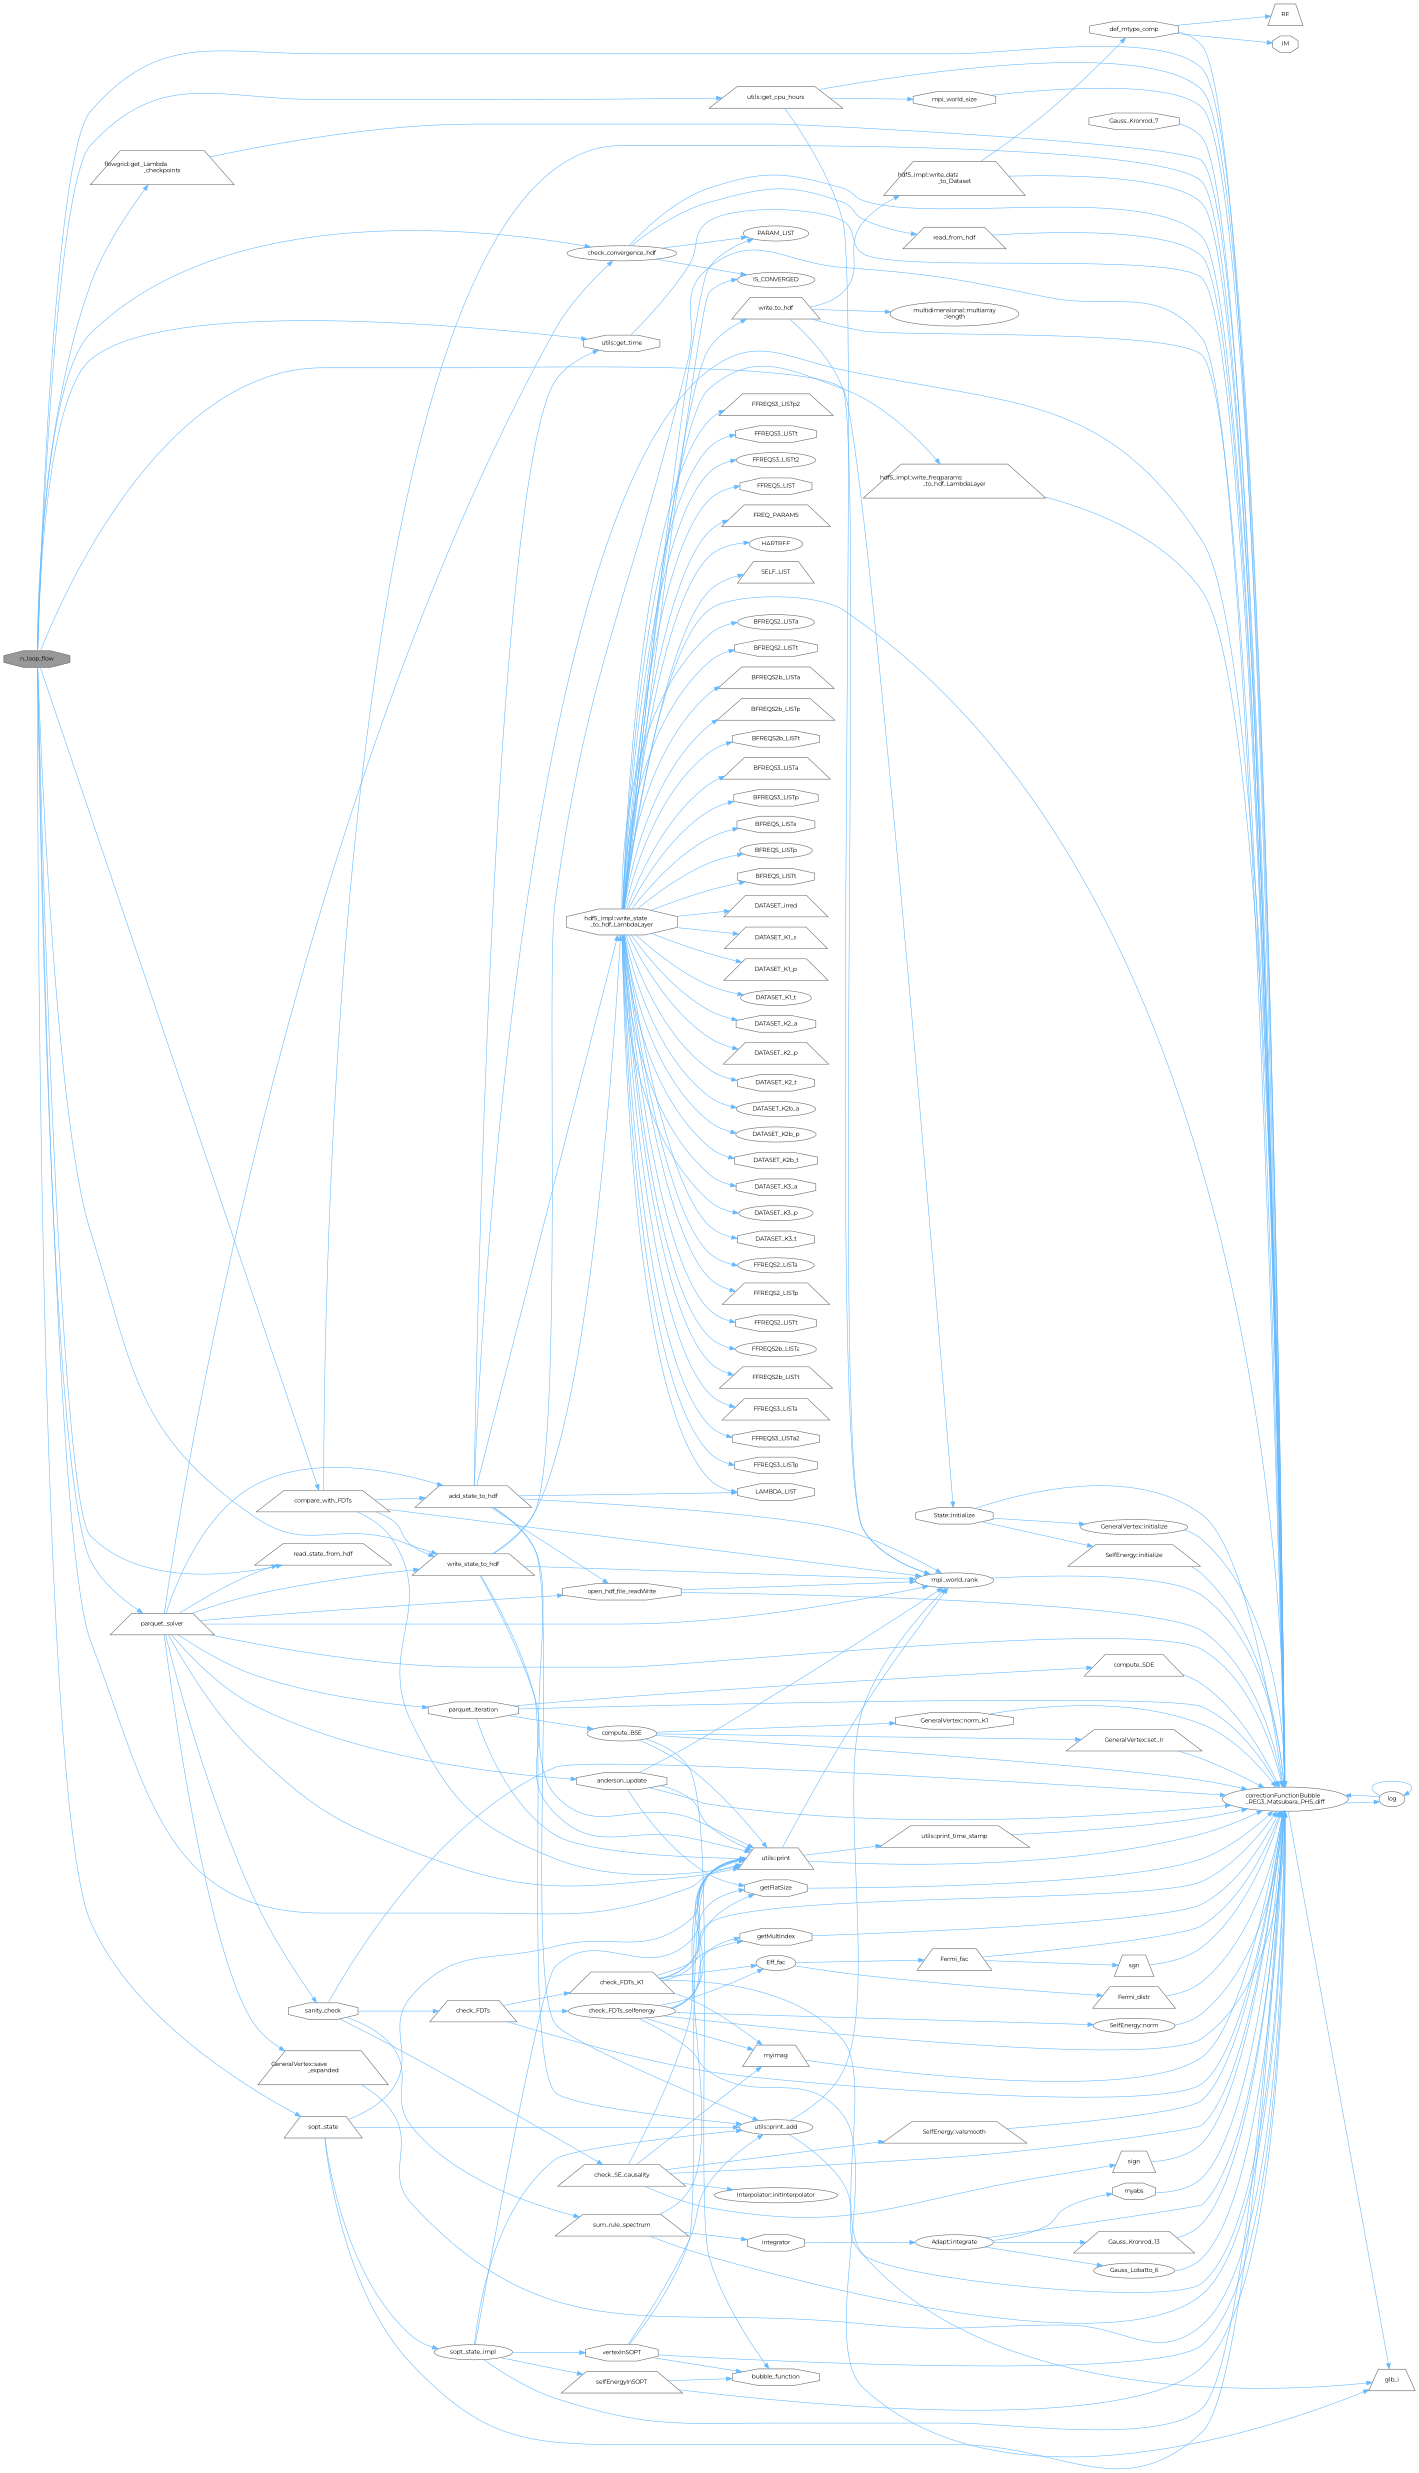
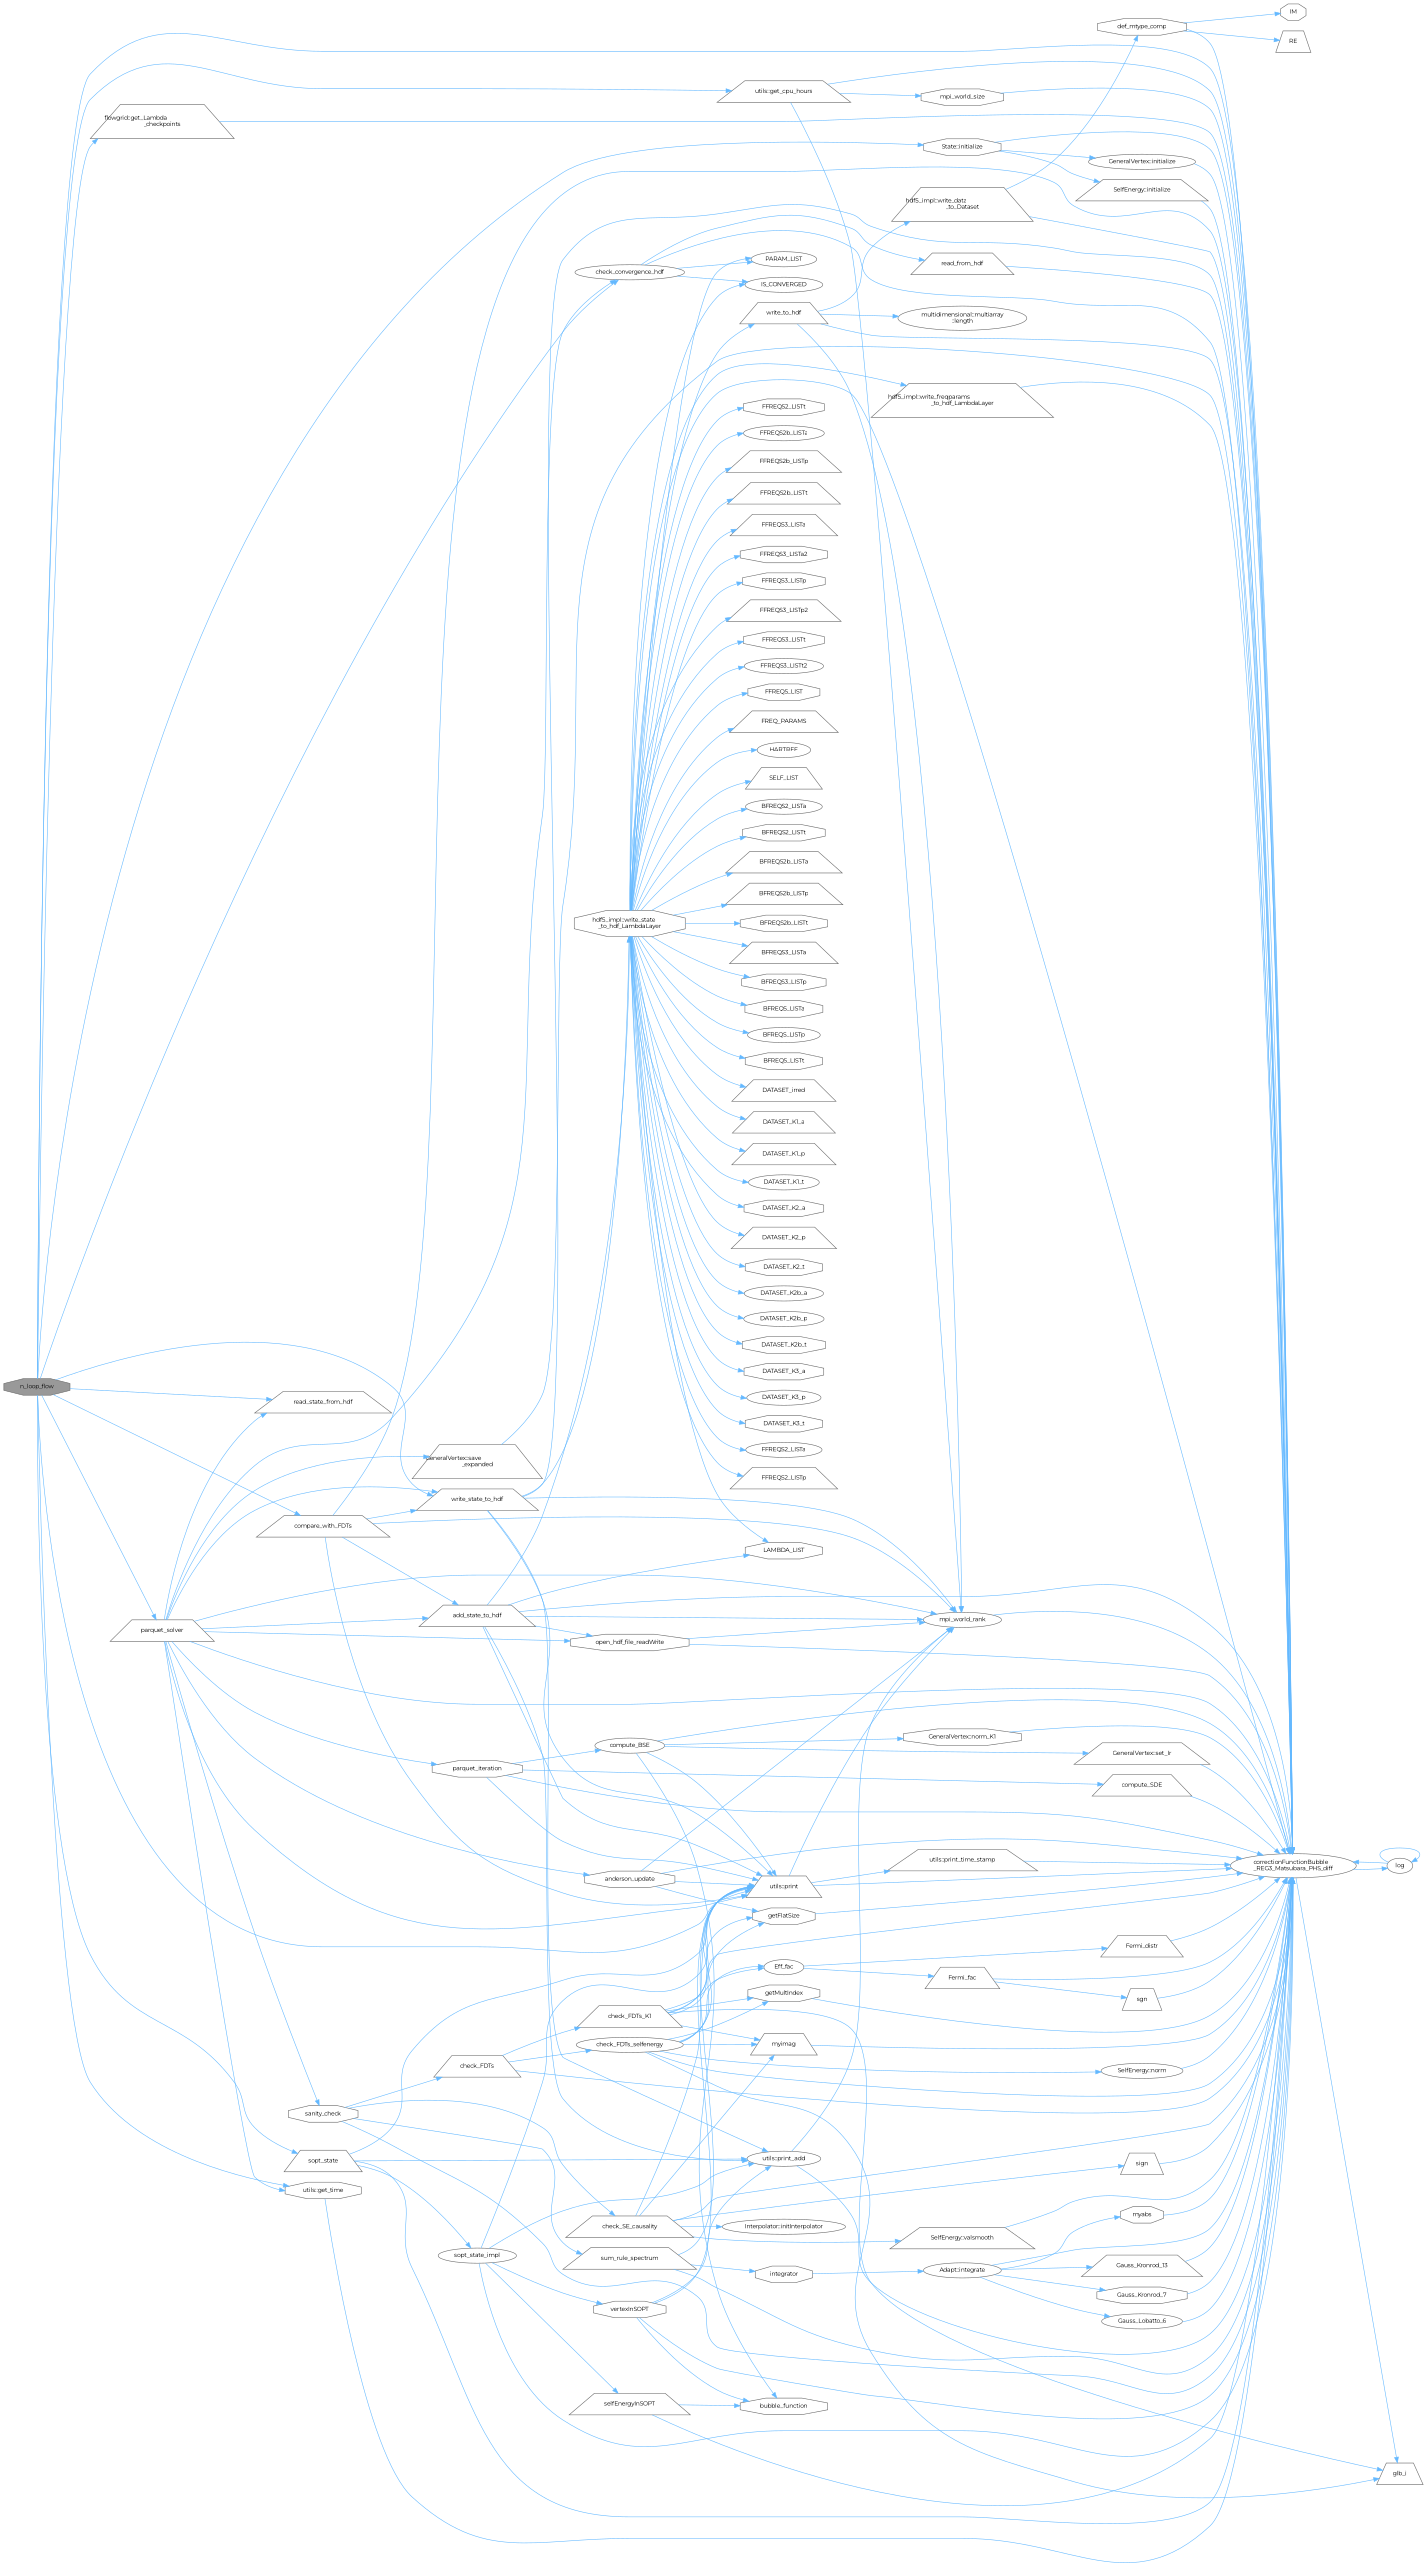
none -> (784, 462)
(493, 907) -> (209, 1924)
none -> (1047, 2282)
